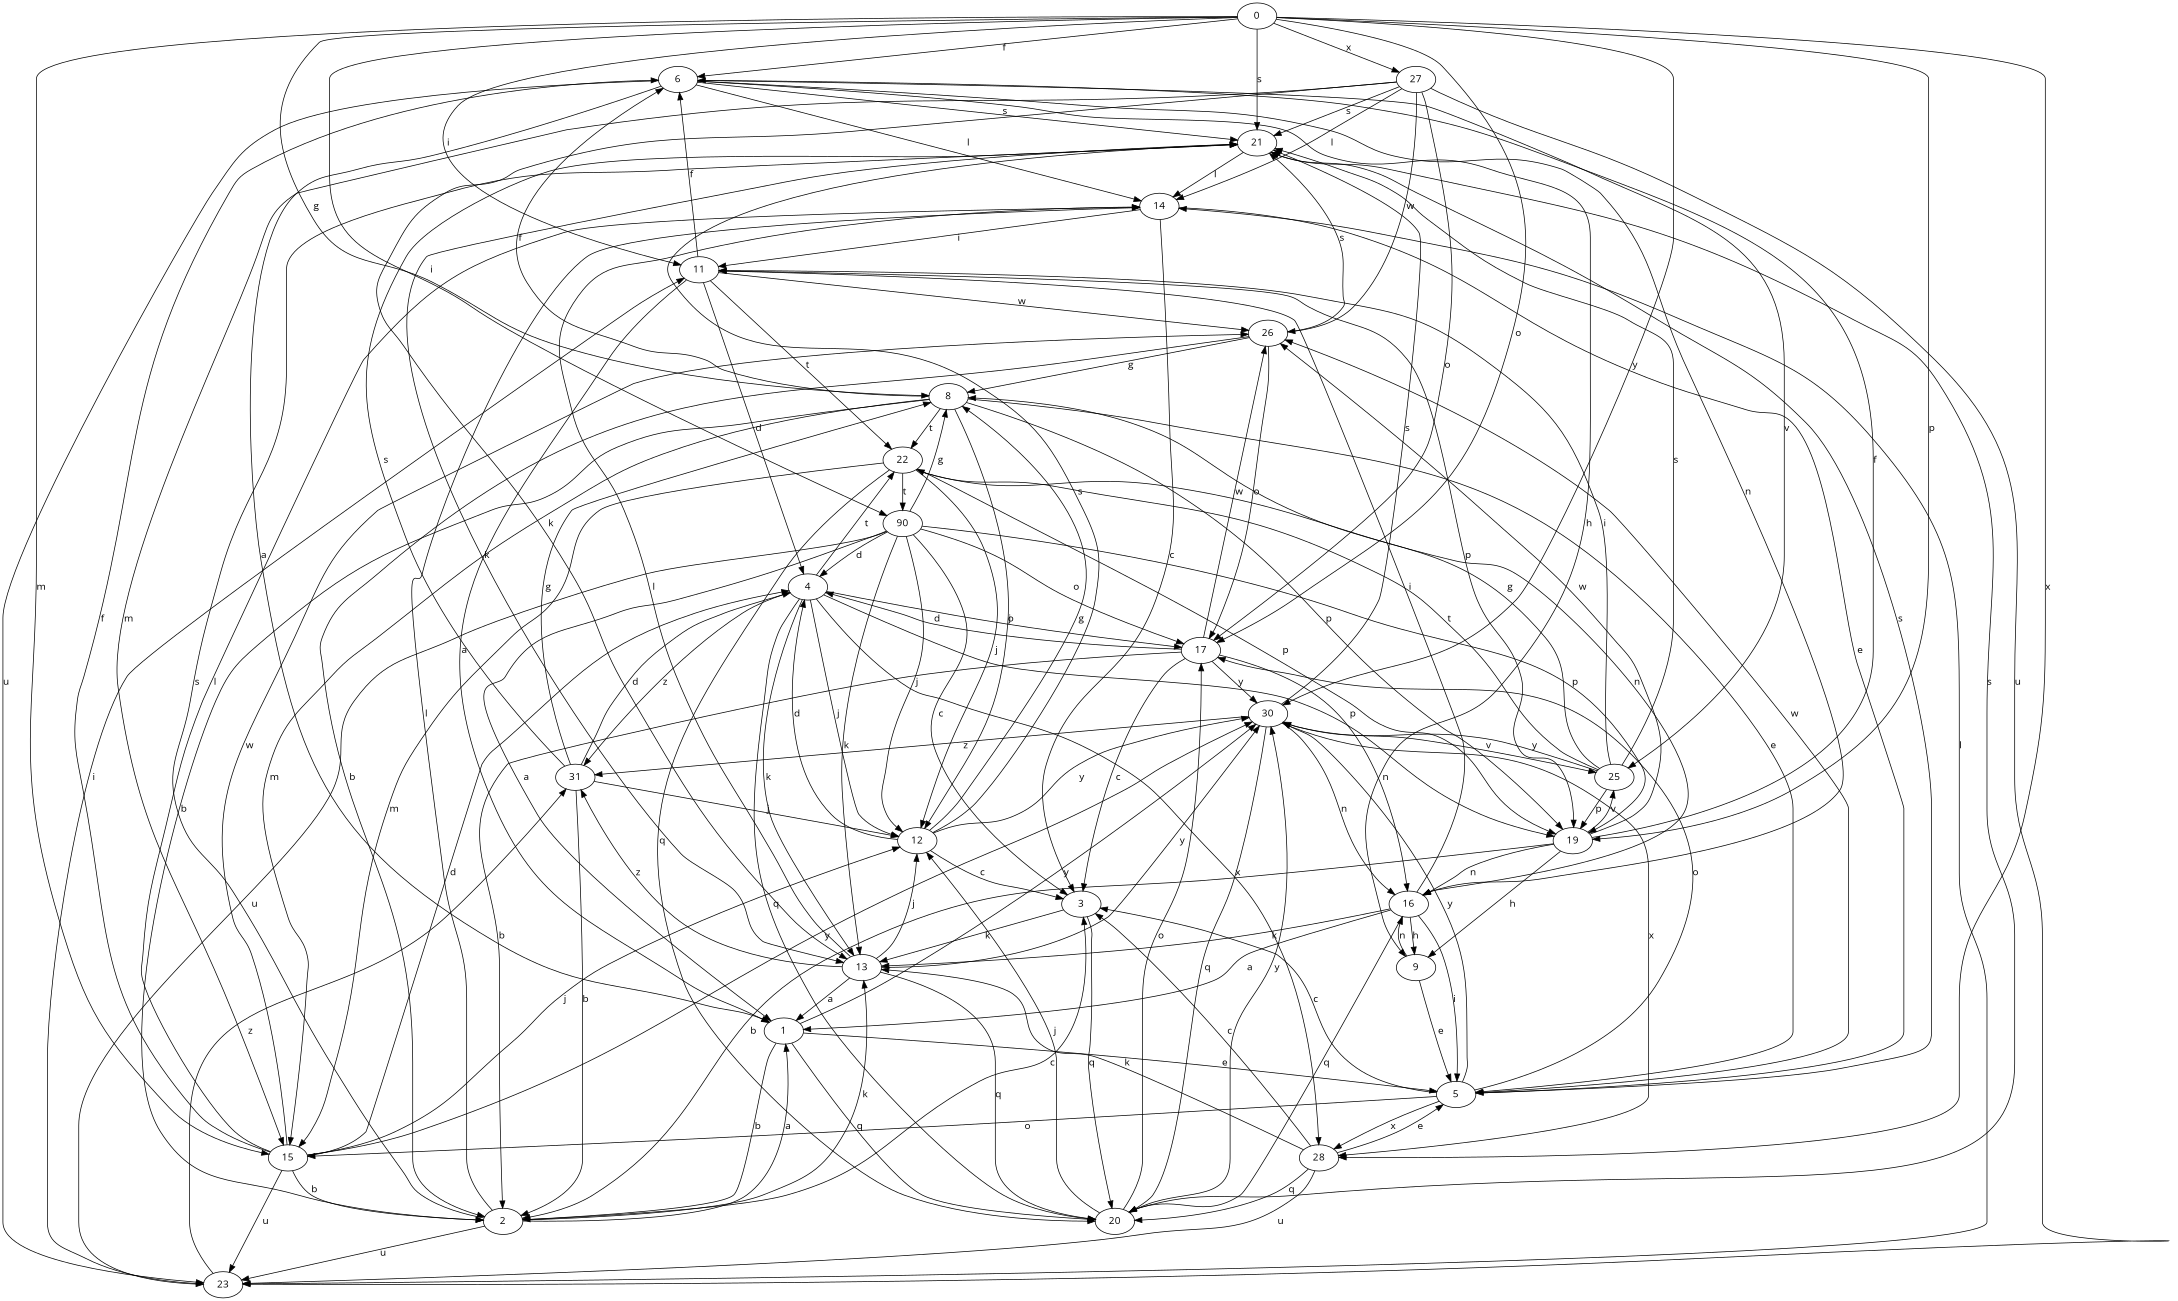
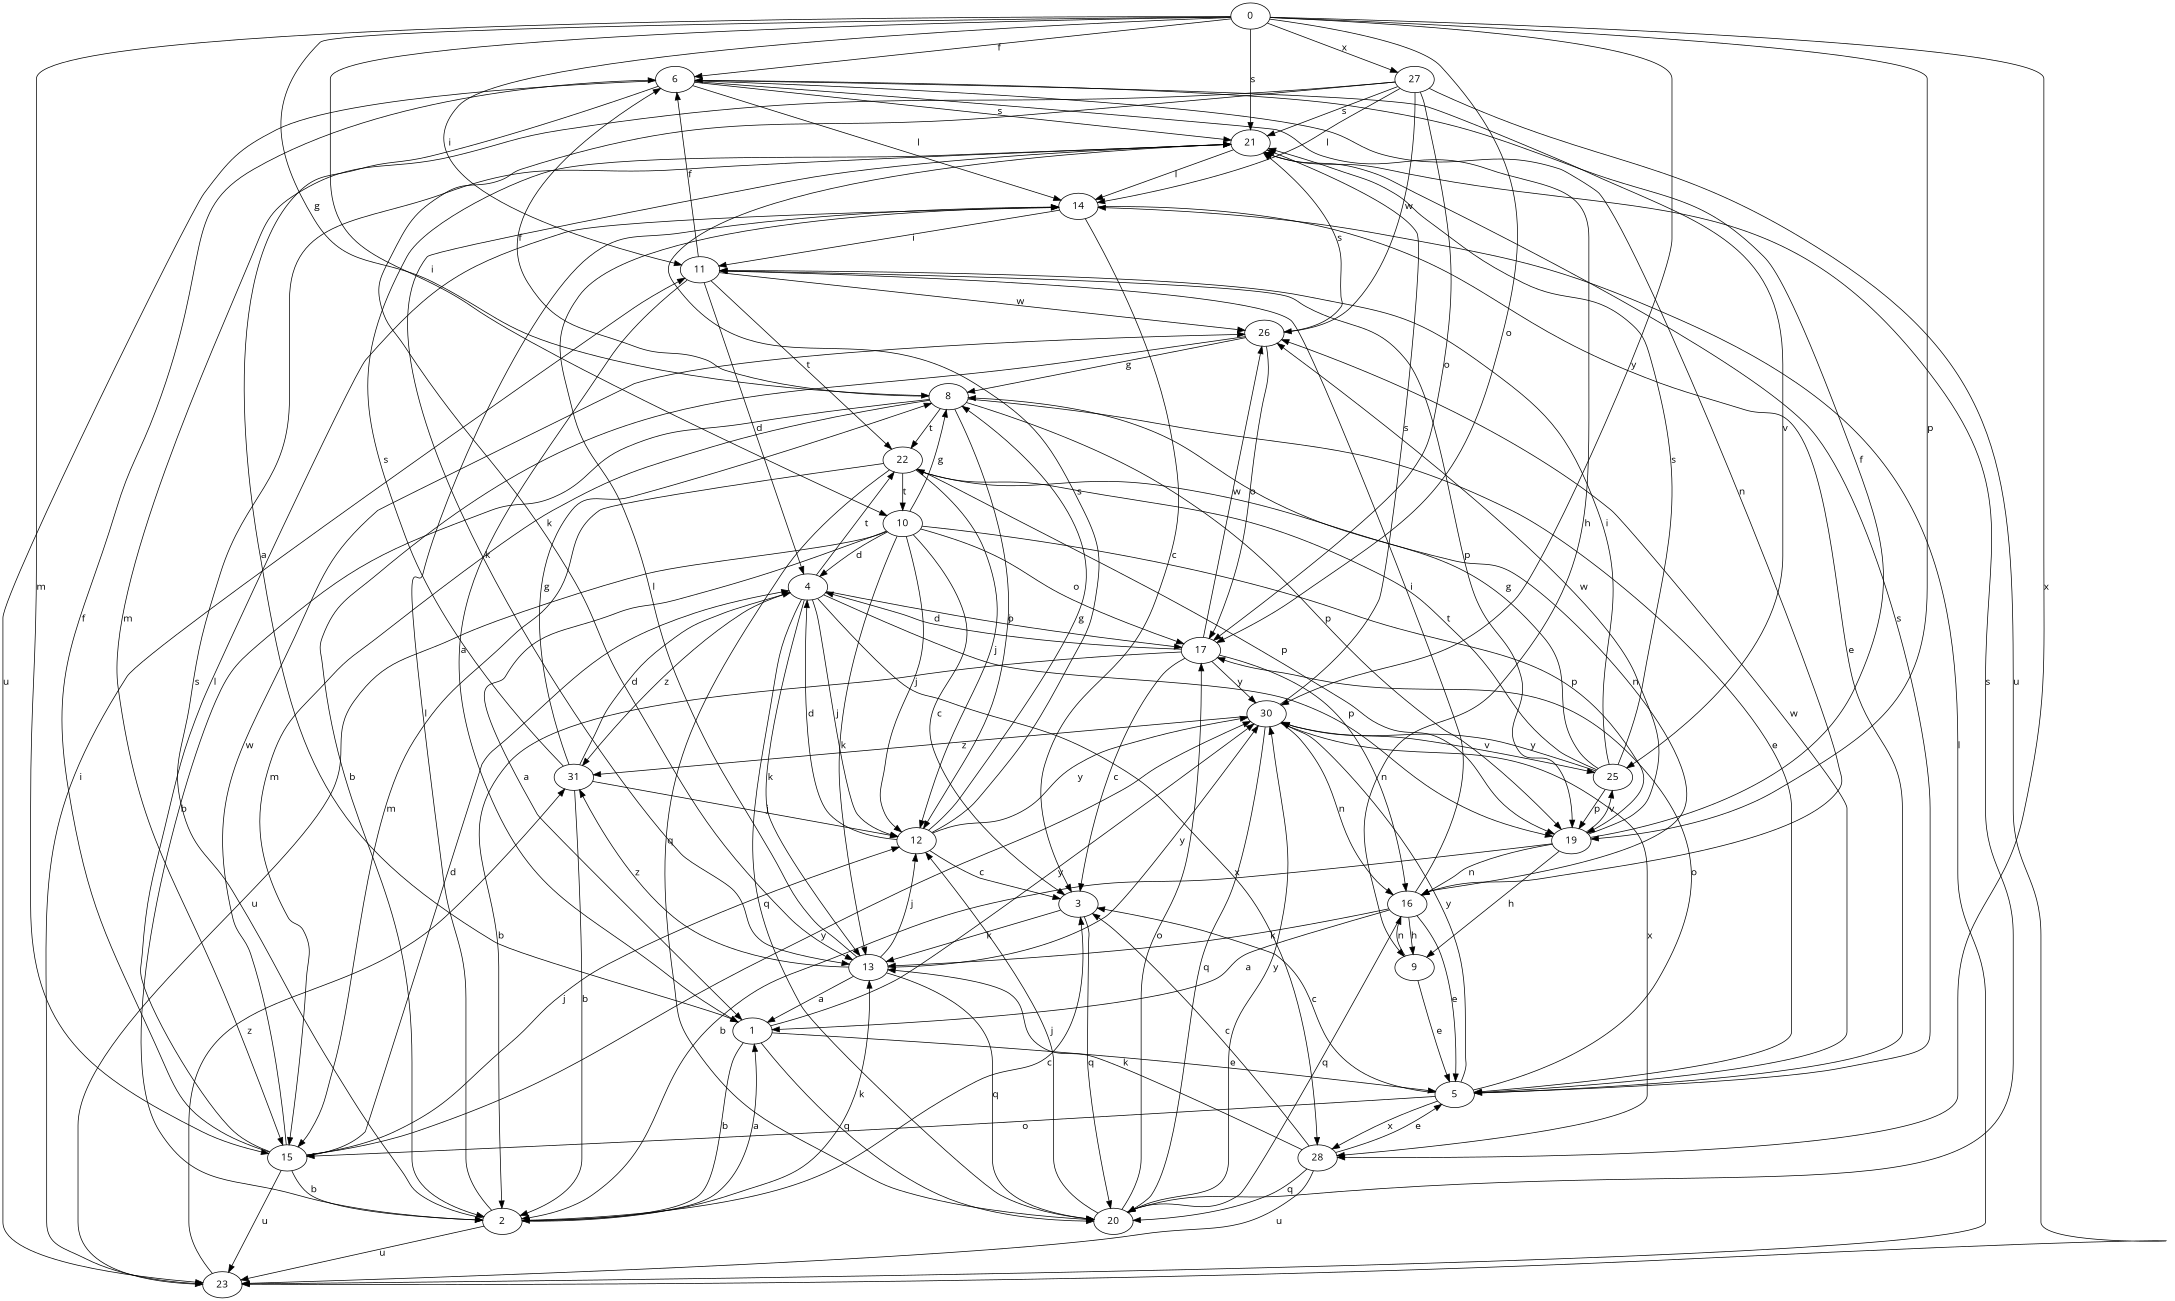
(903, 524) -> (903, 524)
(1455, 999) -> (1455, 999)
